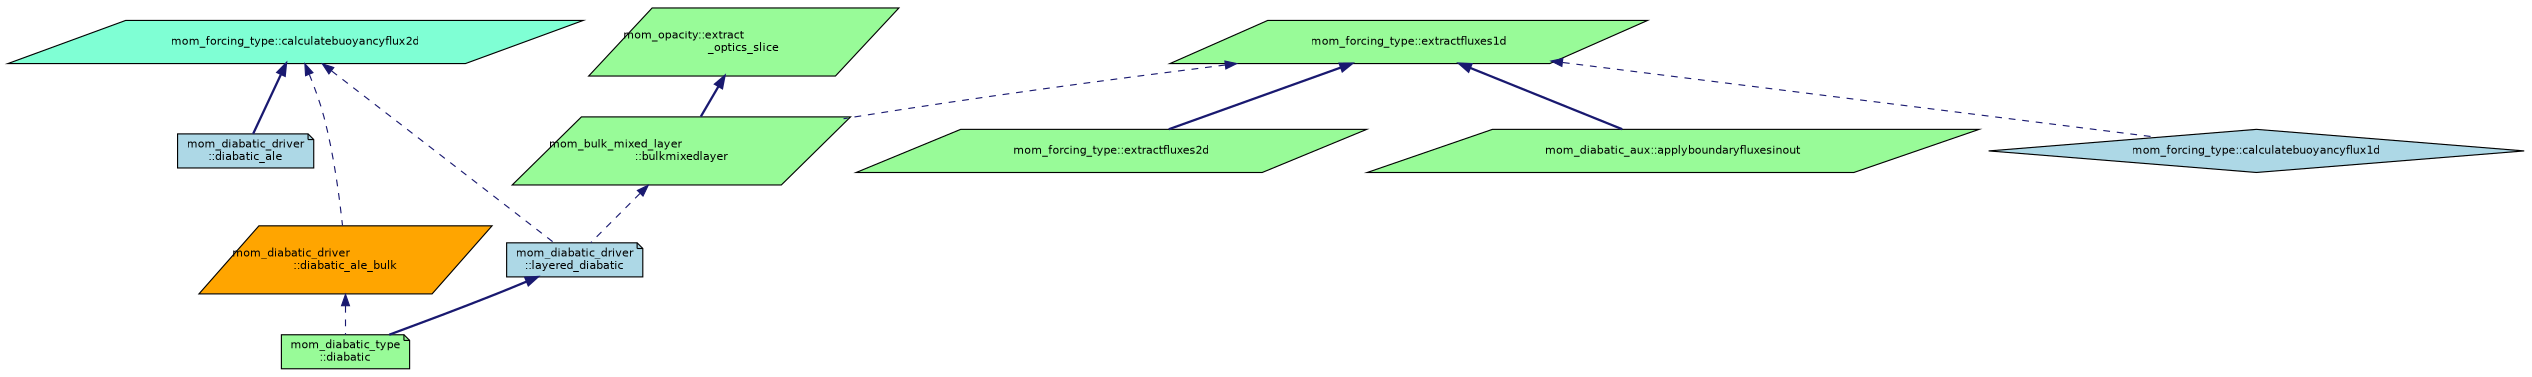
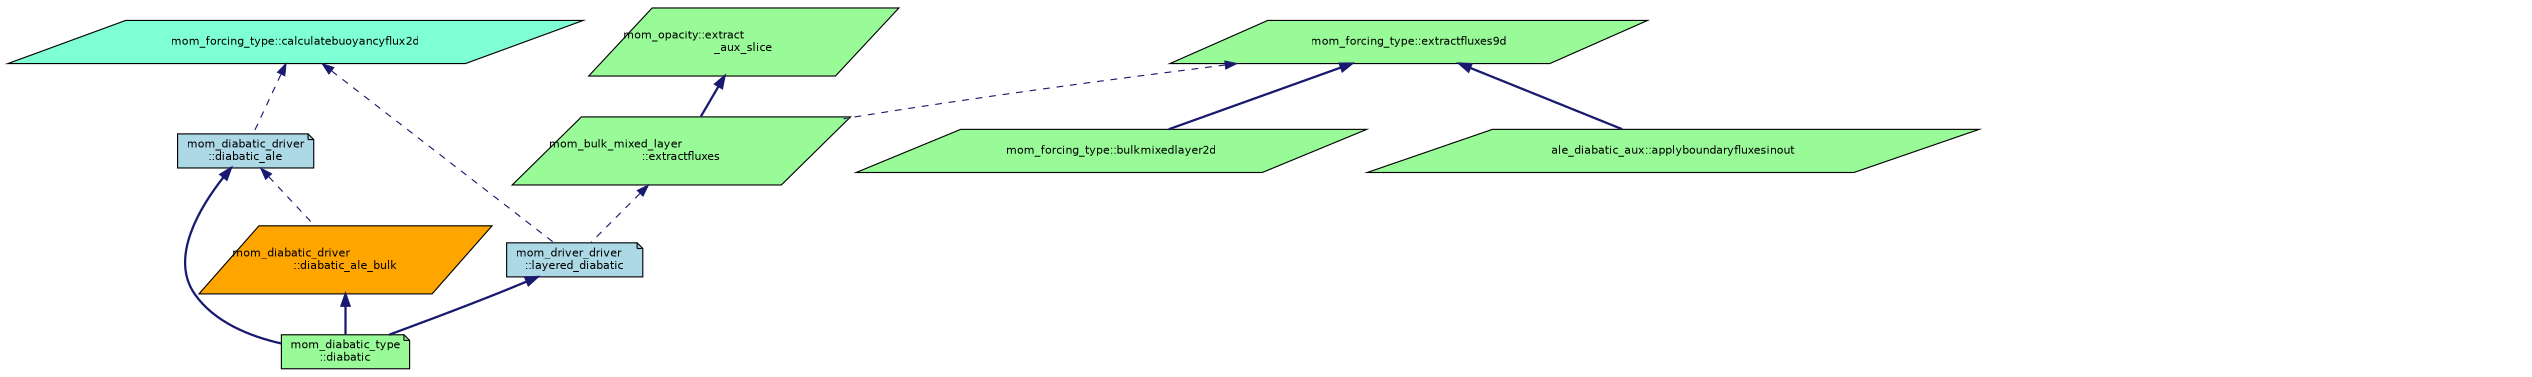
(744, 42) -> (744, 42)
(1409, 42) -> (1409, 42)
(267, 104) -> (267, 104)
(331, 149) -> (292, 201)
(681, 151) -> (681, 151)
(1111, 151) -> (1111, 151)
(1673, 151) -> (1673, 151)
(2256, 151) -> none
(575, 260) -> (575, 260)
none -> (189, 282)
(346, 320) -> (346, 320)
